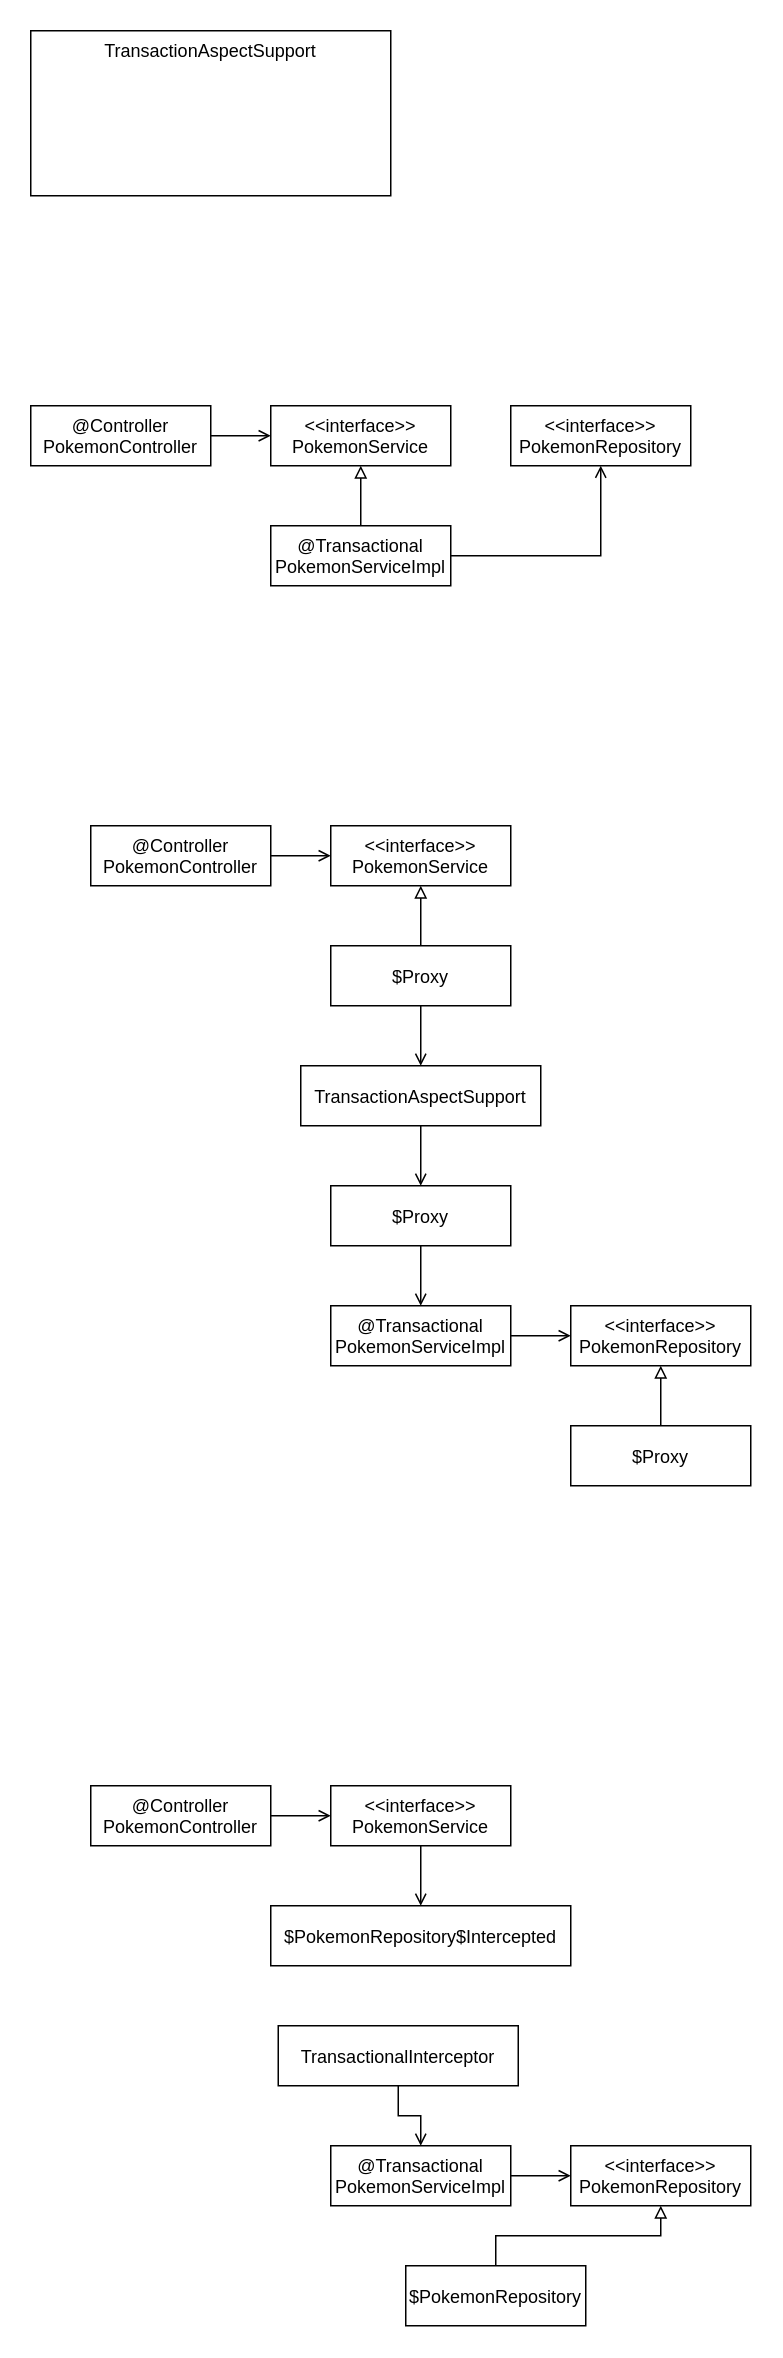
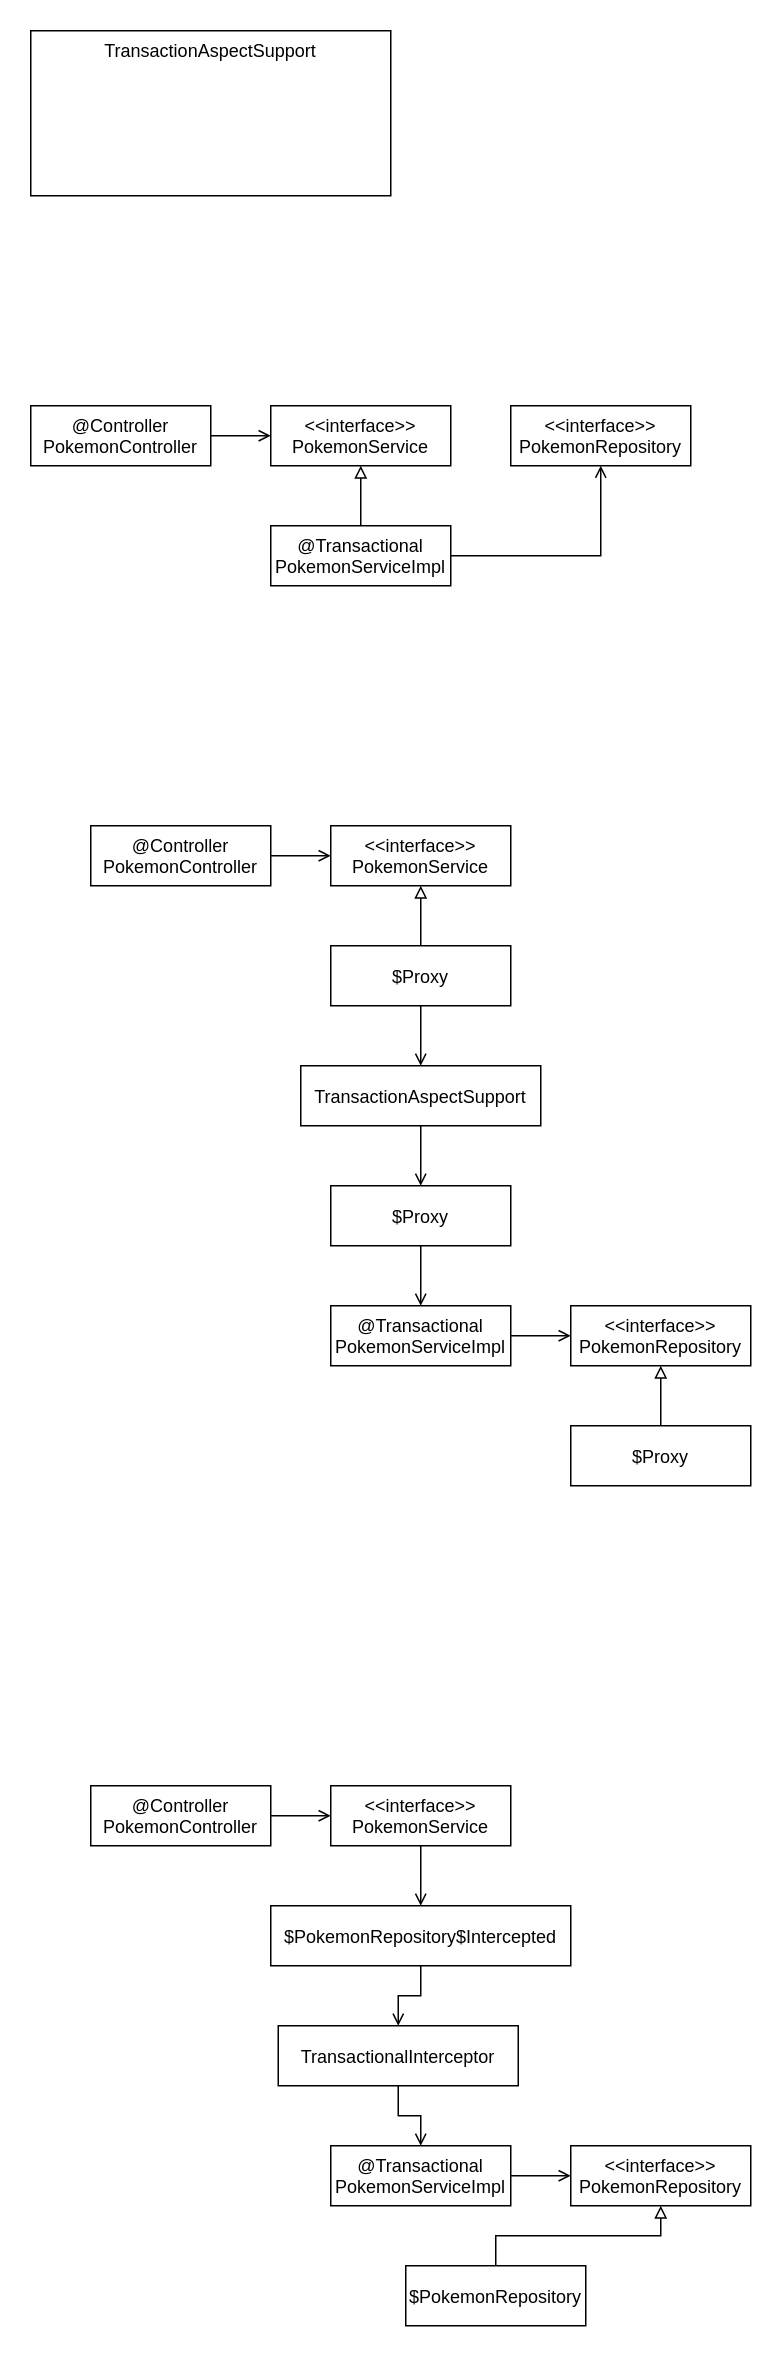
none -> (412, 1996)
